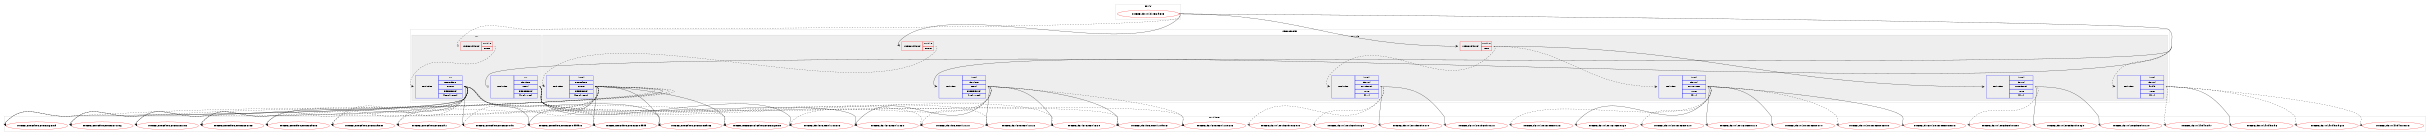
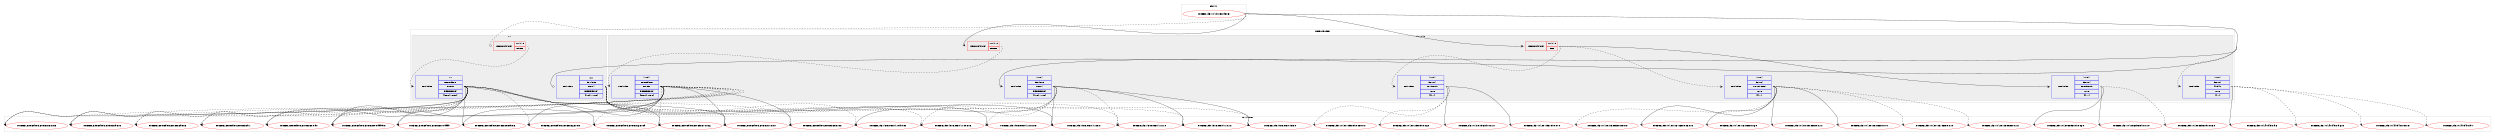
none -> (757, 126)
(757, 126) -> (560, 126)
(1935, 126) -> (1673, 126)
